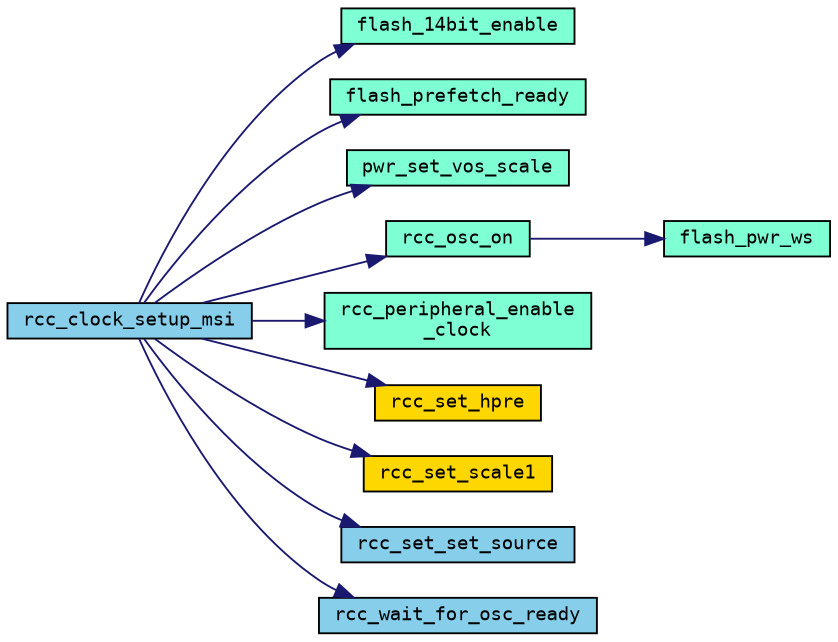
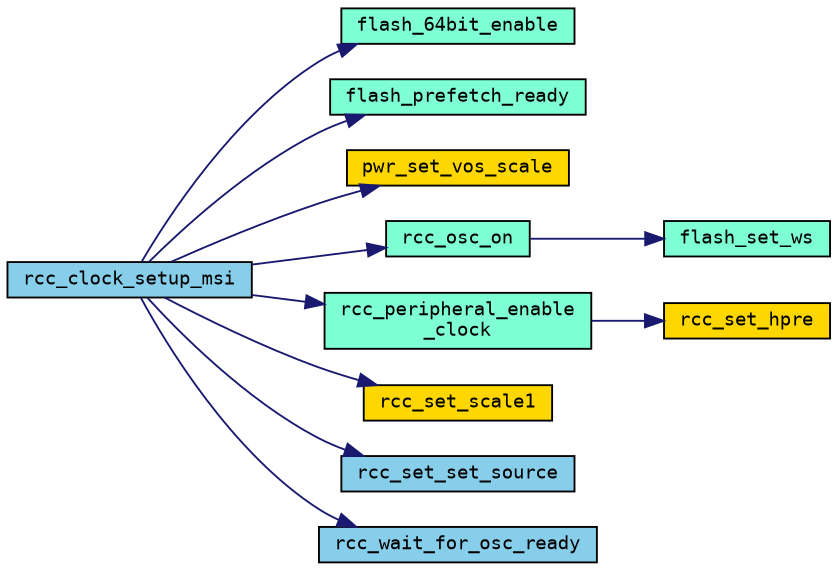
(458, 26) -> (458, 26)
(458, 168) -> (458, 168)
(747, 239) -> (747, 239)
(285, 360) -> (618, 321)
